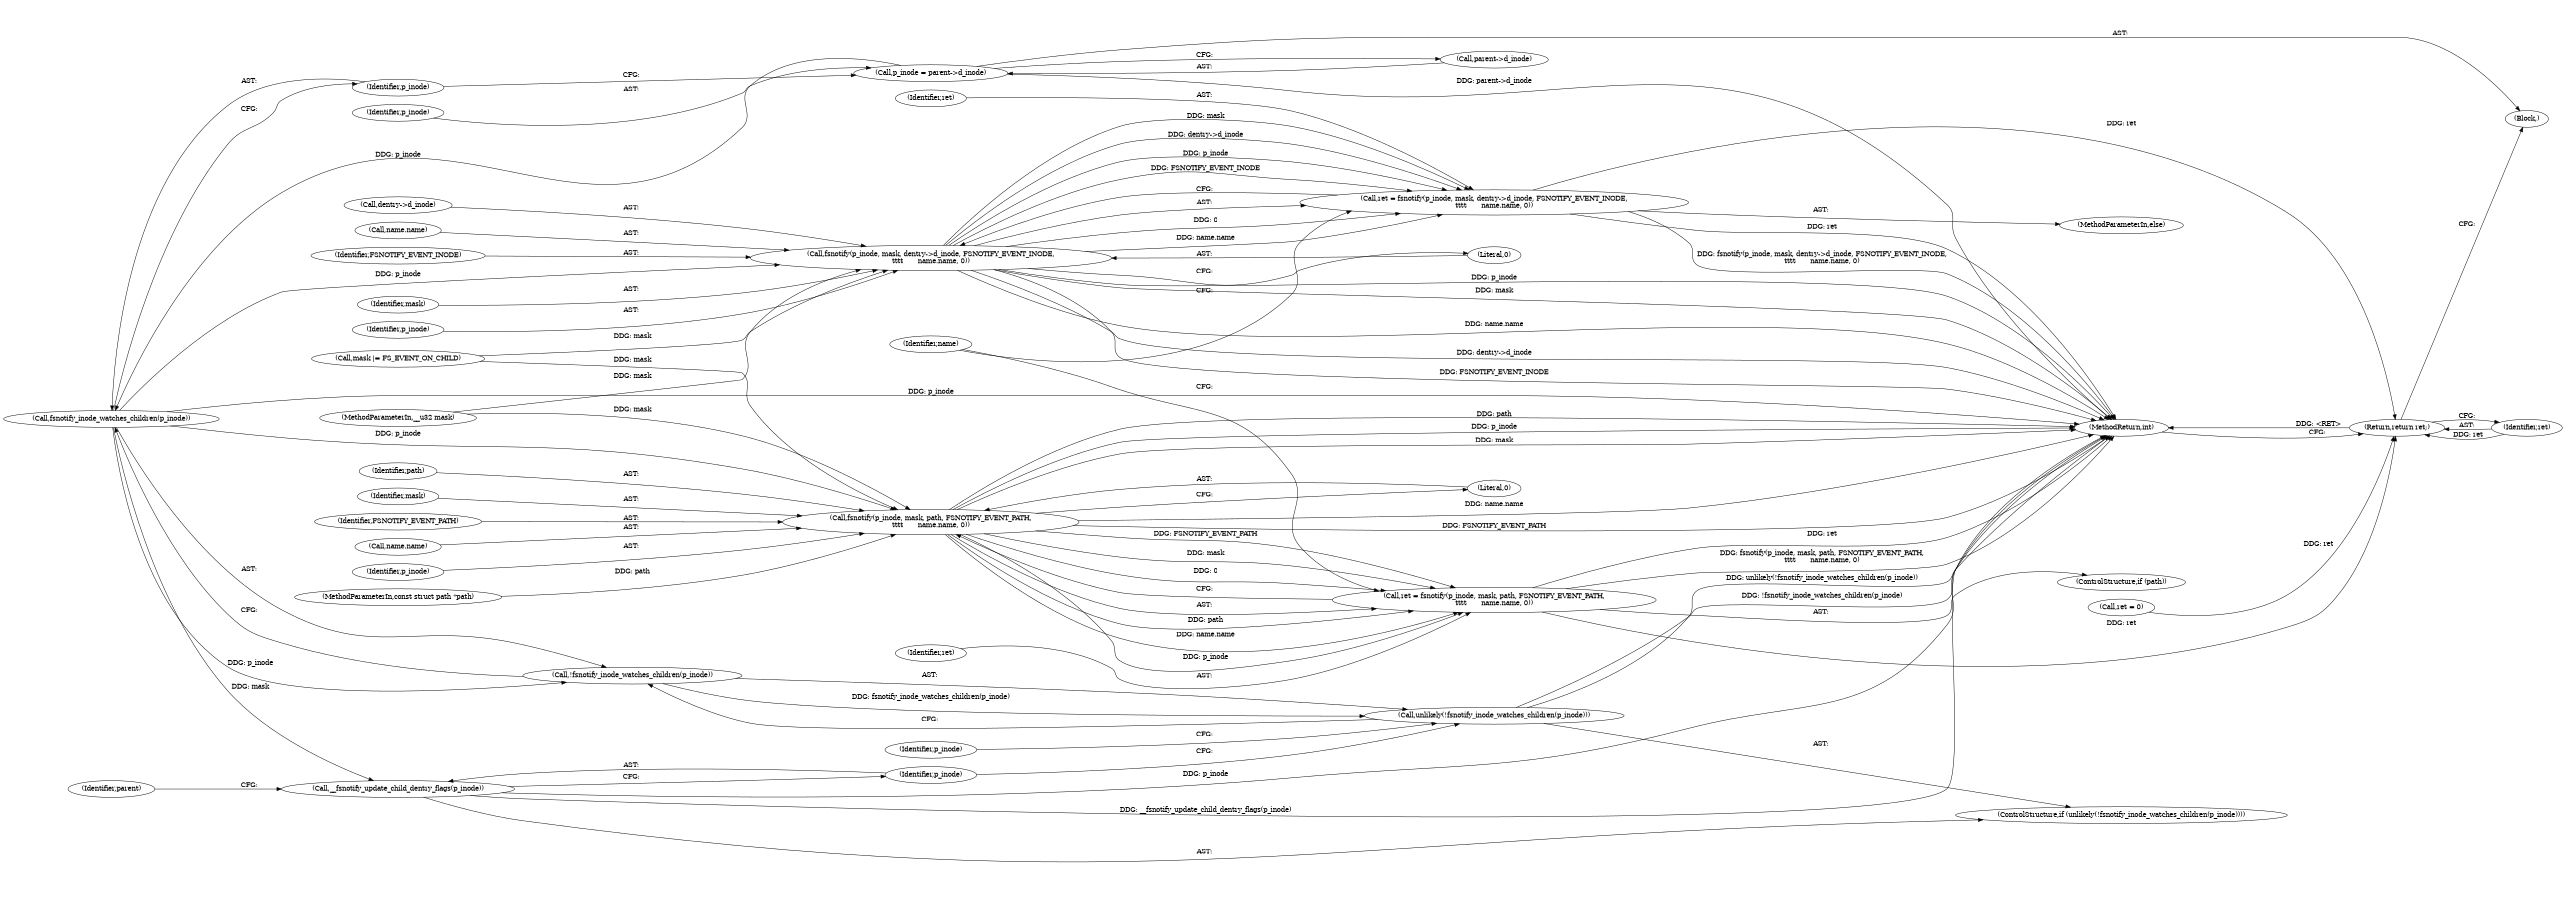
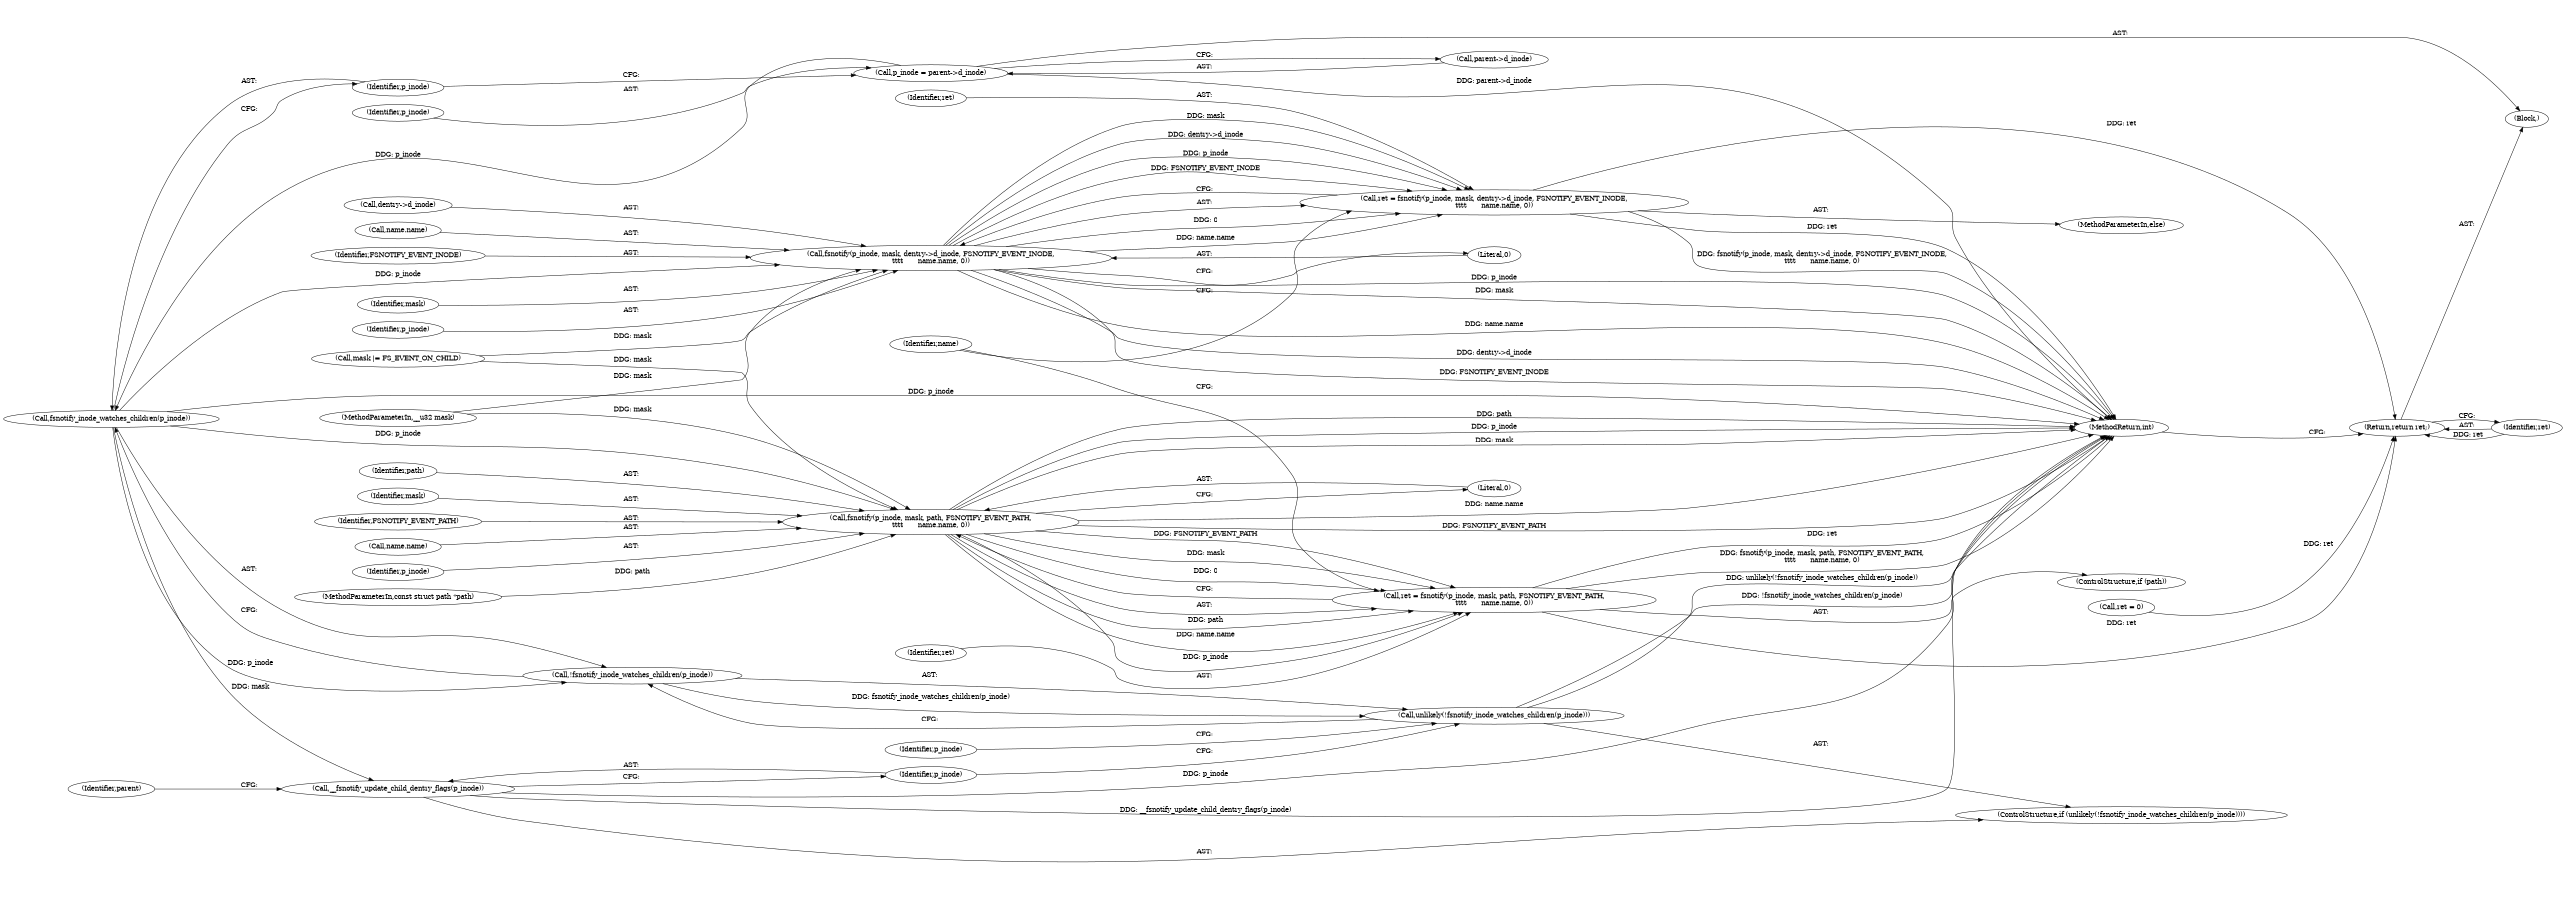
(2468, 225) -> (2468, 225)
(2261, 428) -> none
